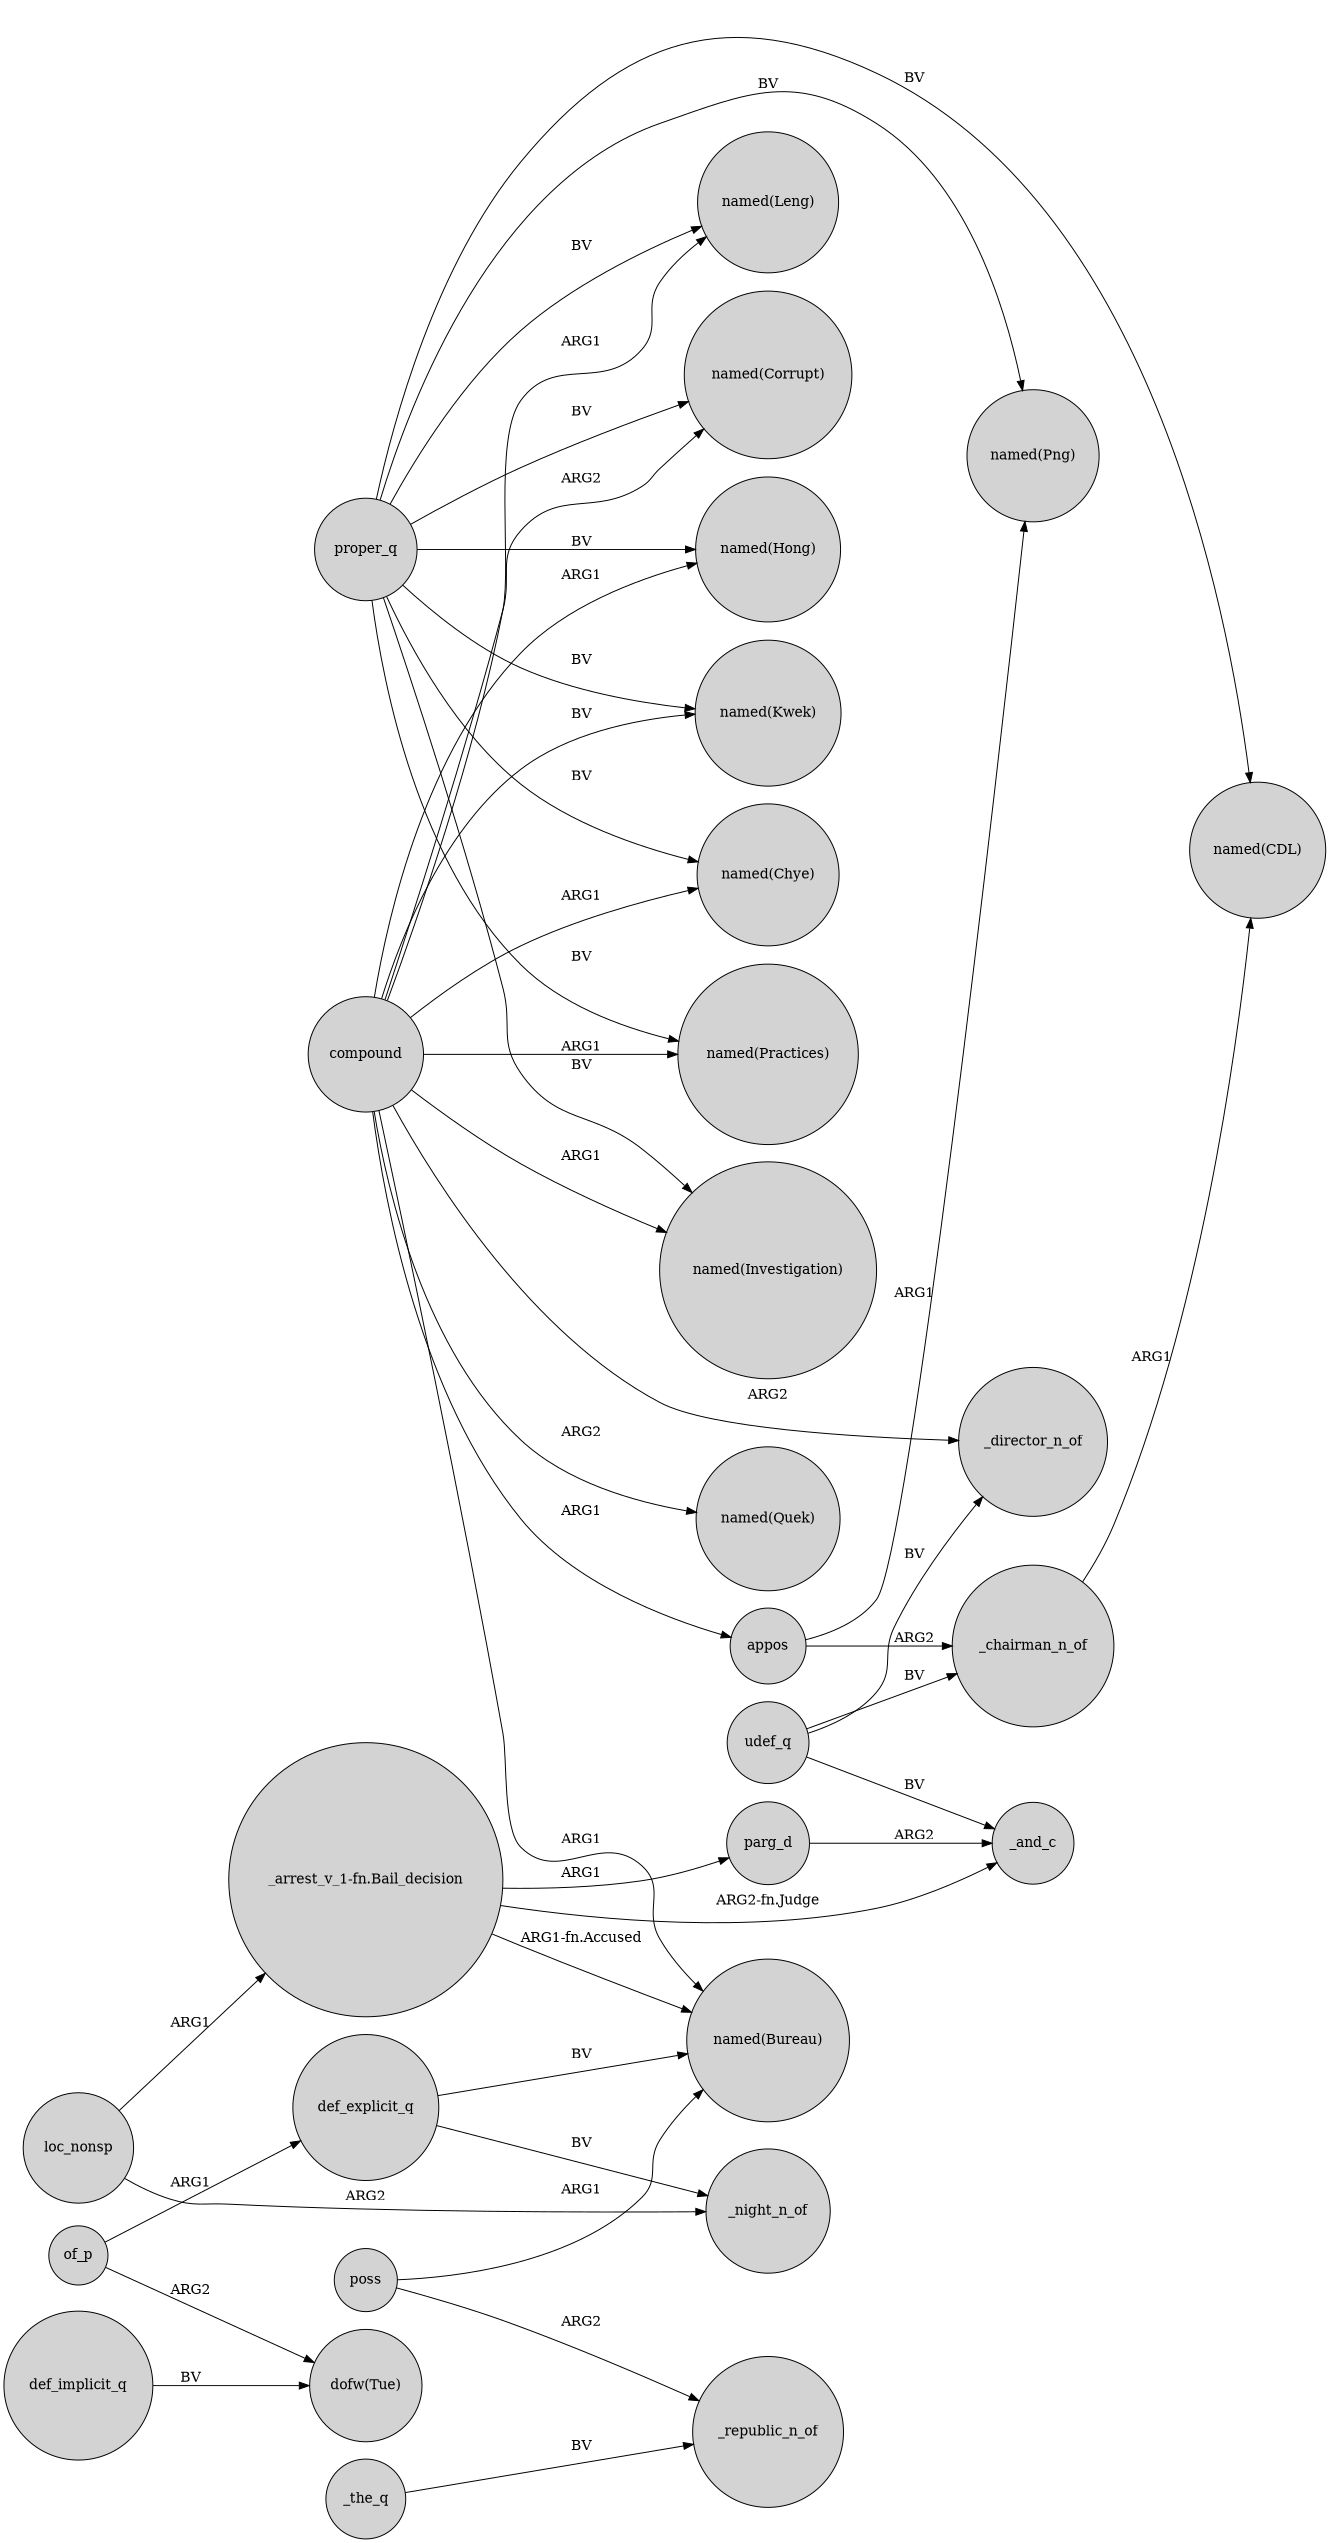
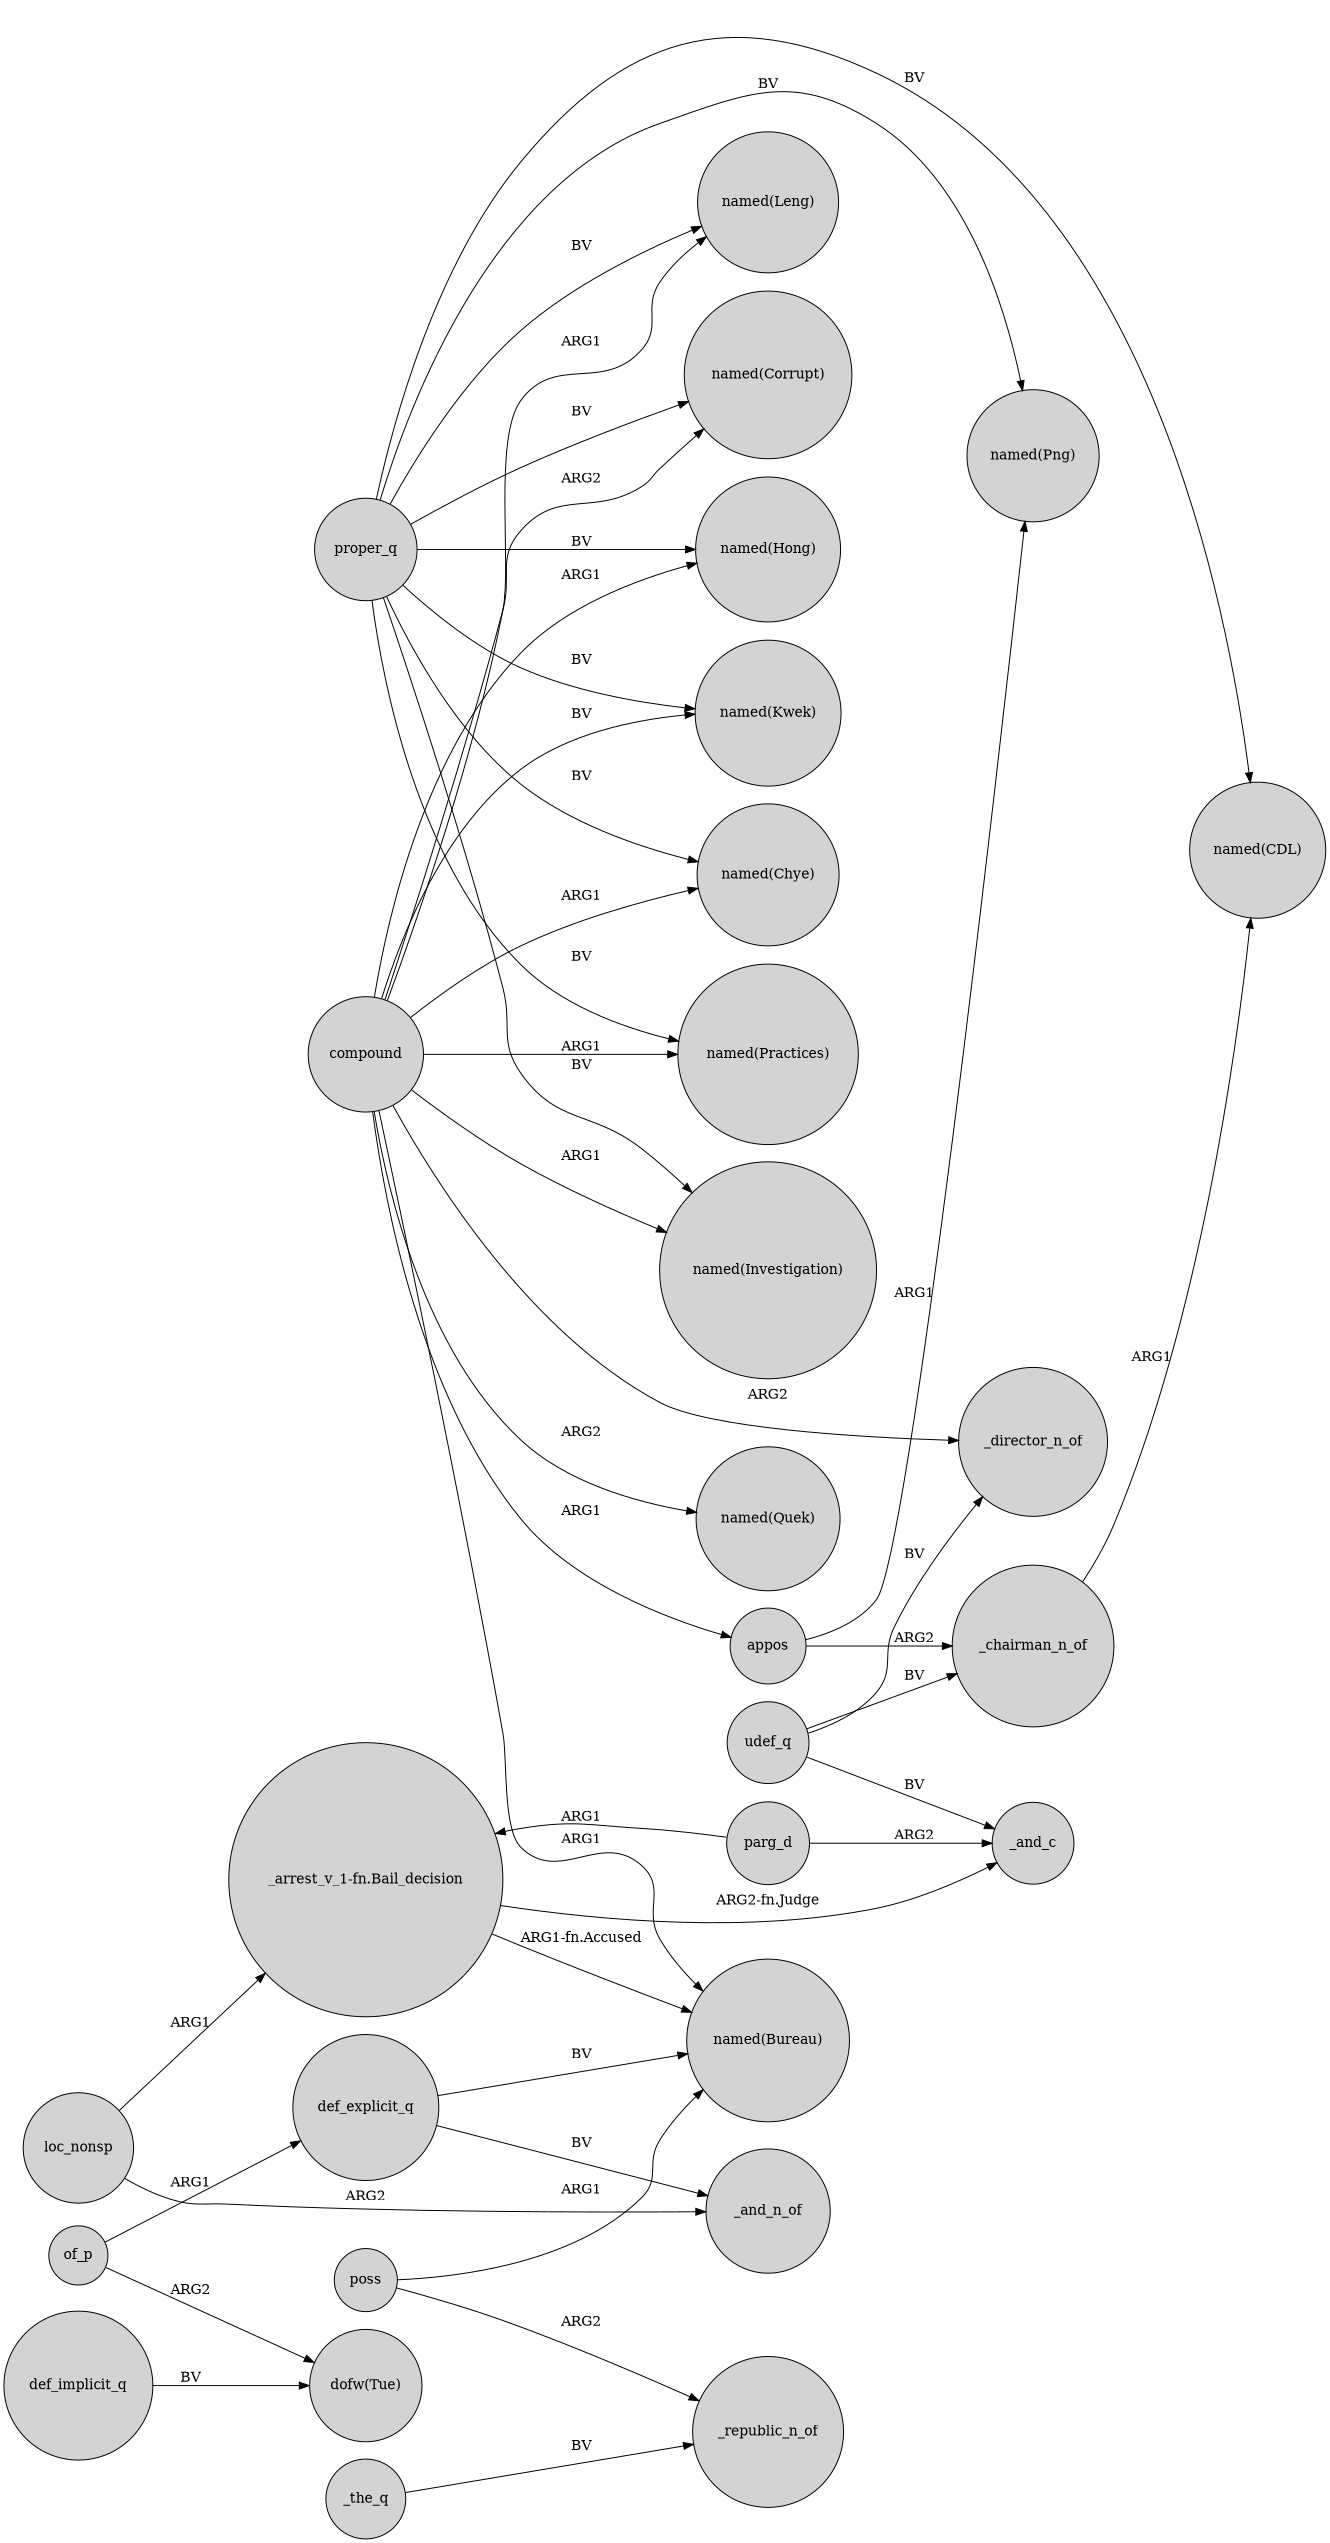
(612, 1884) -> (616, 1827)
(768, 2211) -> (768, 2211)
